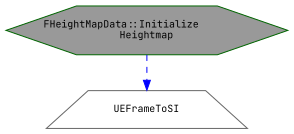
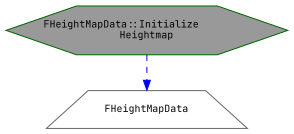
(147, 110) -> (147, 110)
